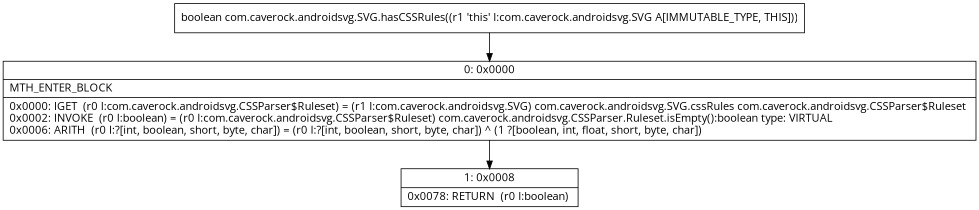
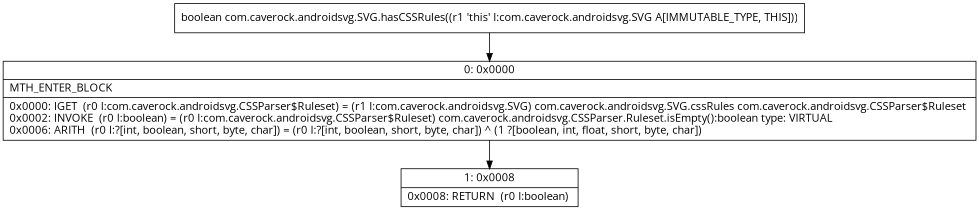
(490, 197) -> (490, 197)
